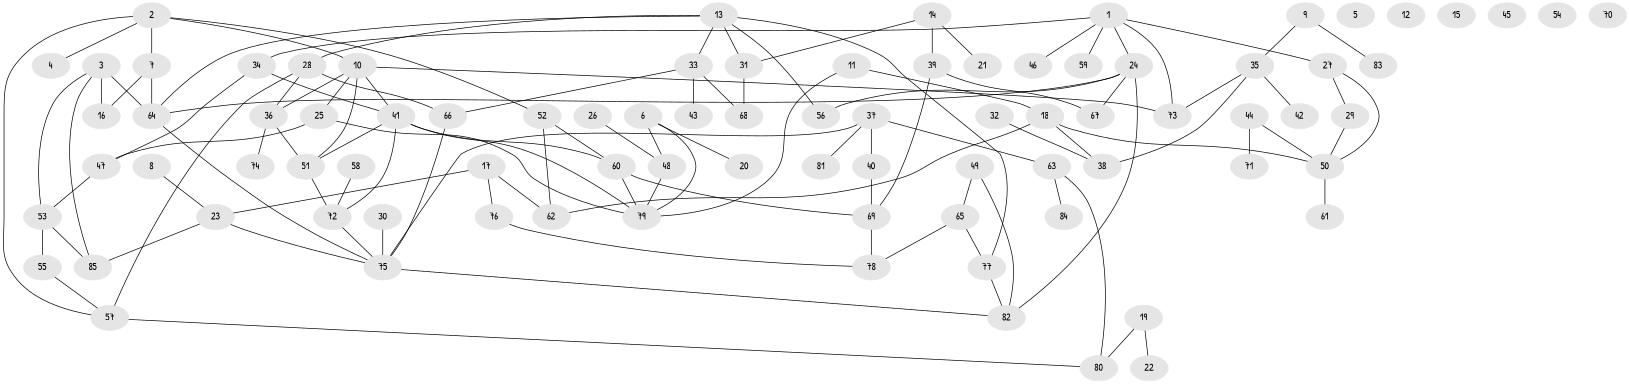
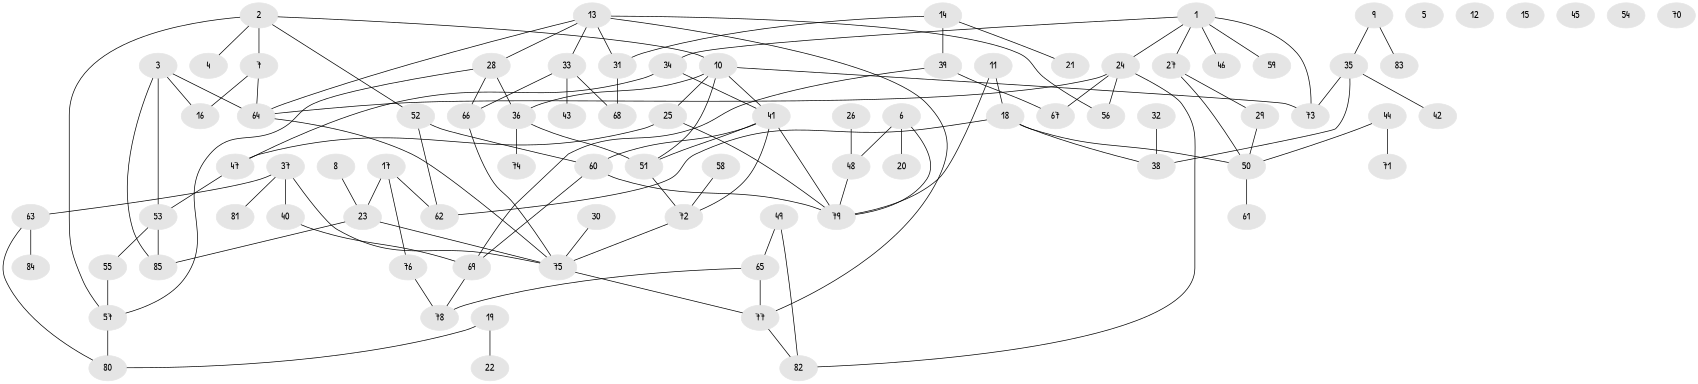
(694, 293) -> (659, 293)
